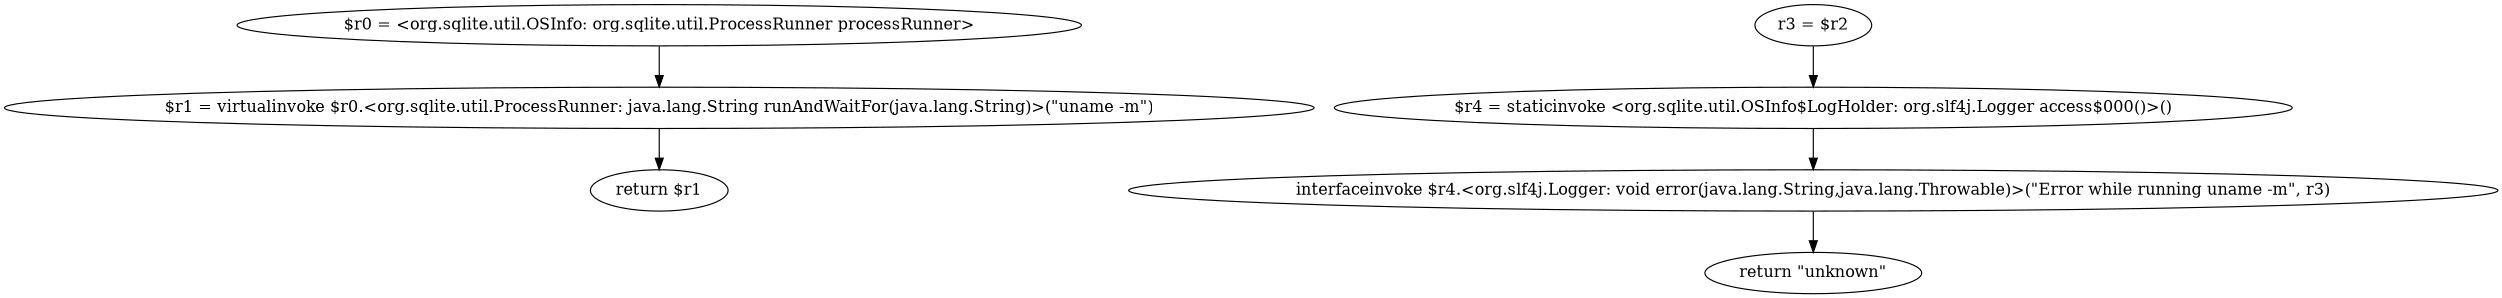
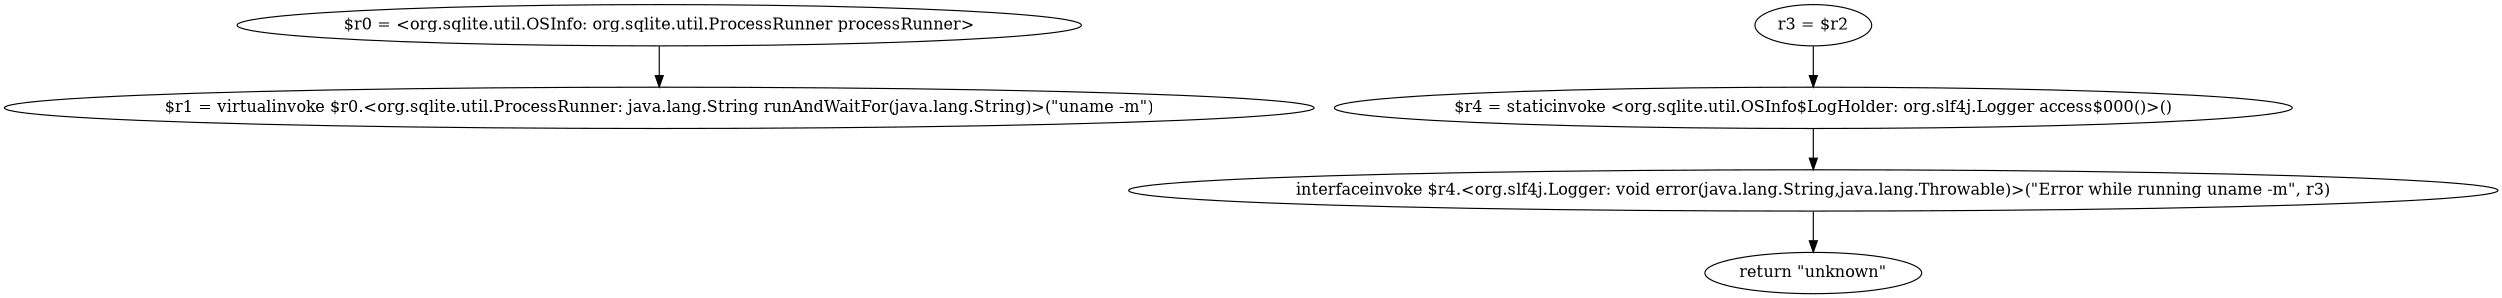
(659, 190) -> none
